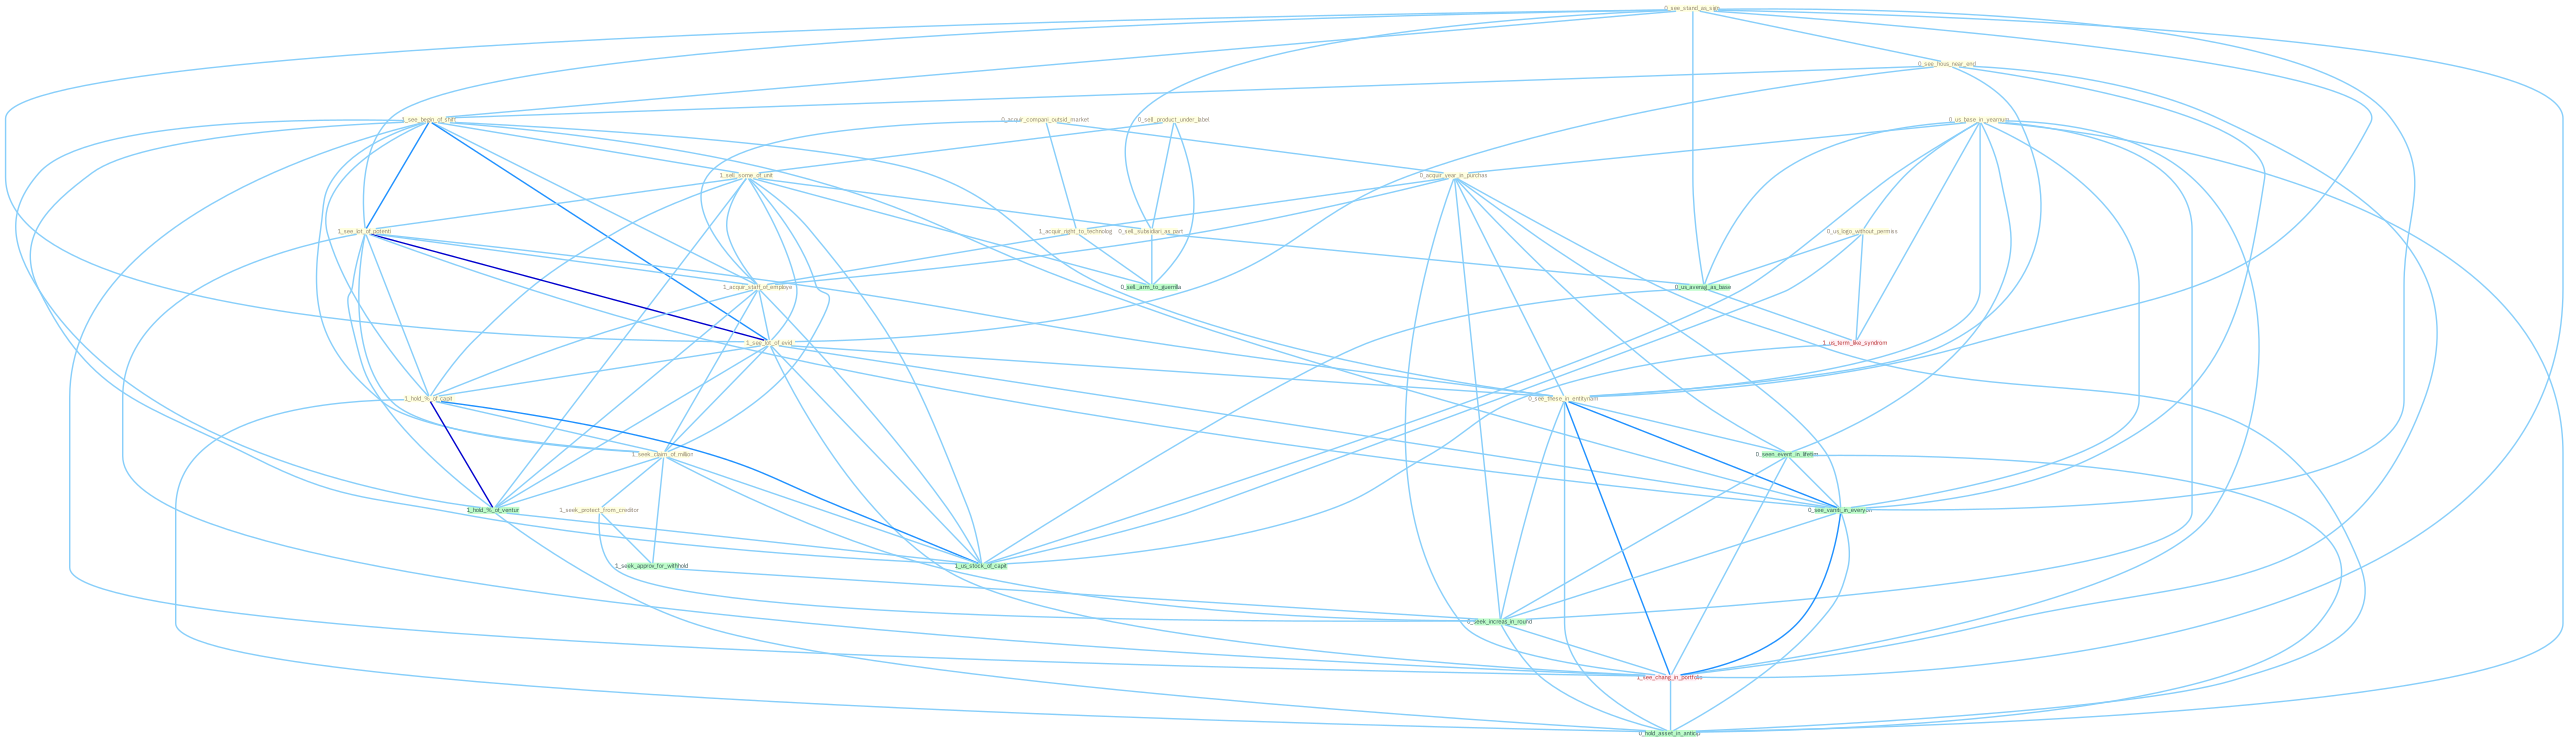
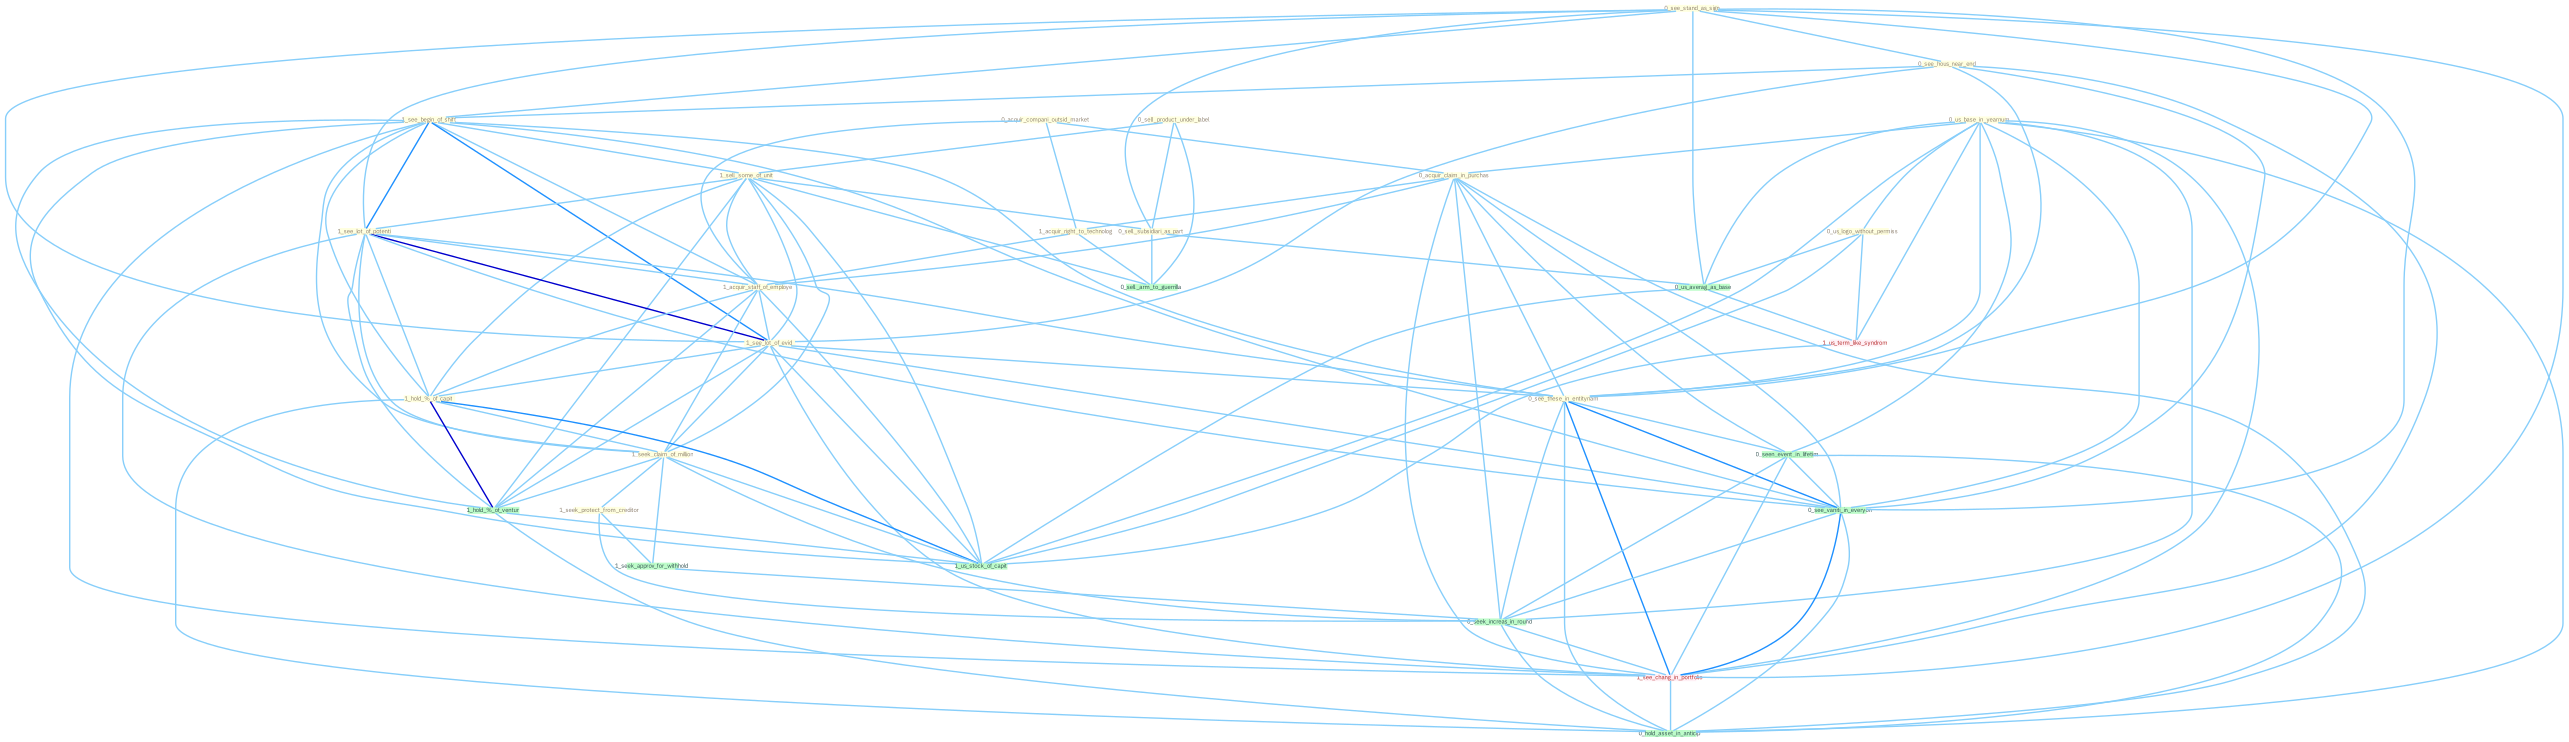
(1454, 176) -> (1454, 176)
